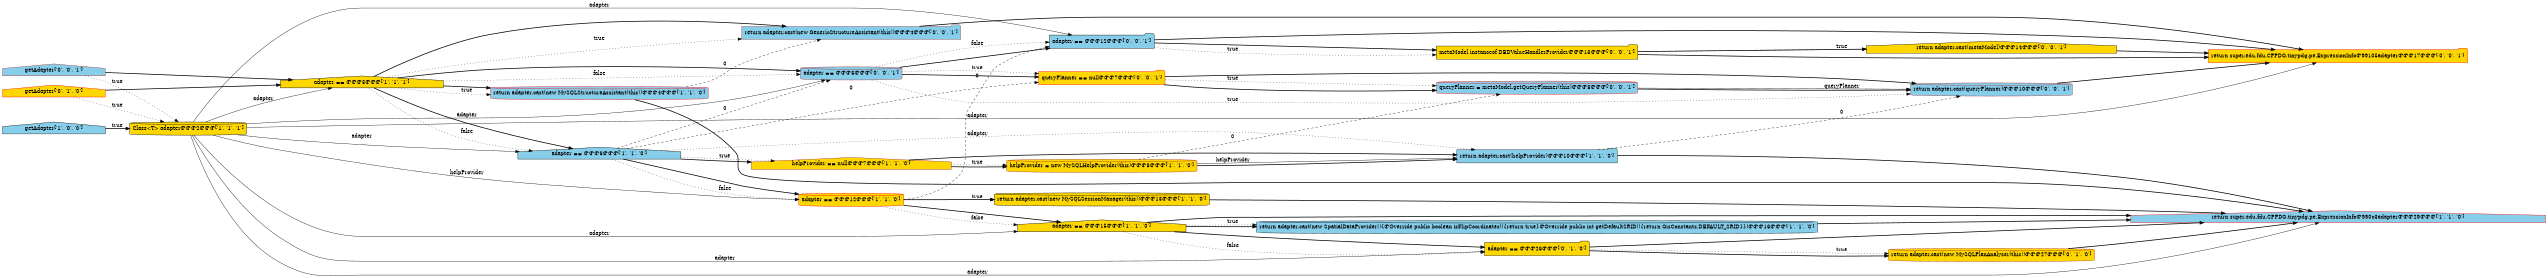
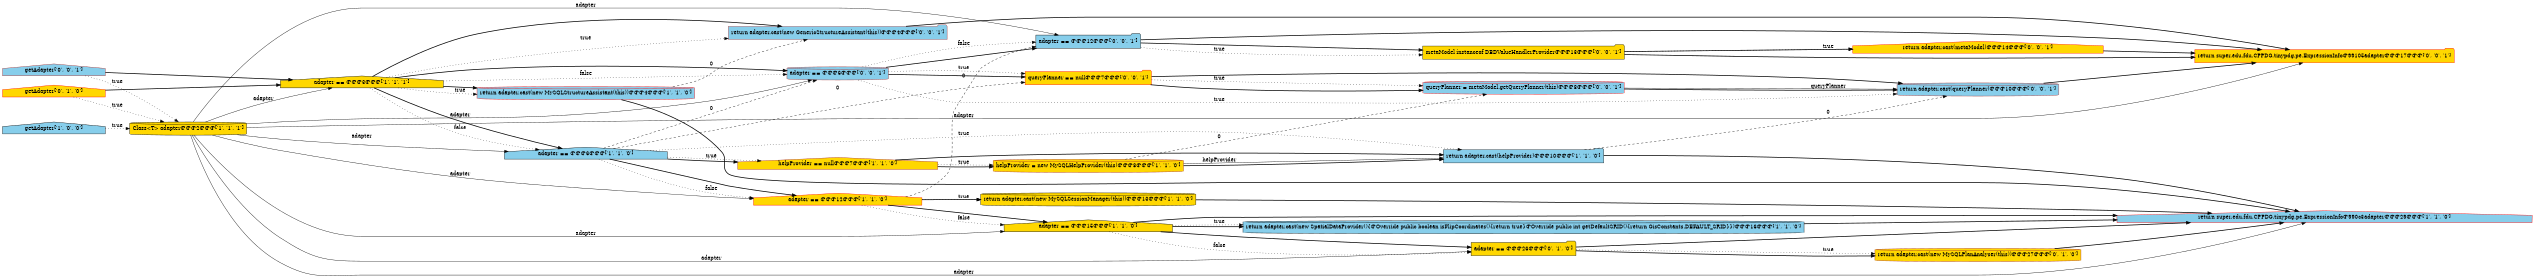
(1991, 48) -> (1978, 48)
(116, 129) -> (116, 129)
(977, 134) -> (964, 134)
(467, 173) -> (460, 174)
(851, 200) -> (838, 200)
